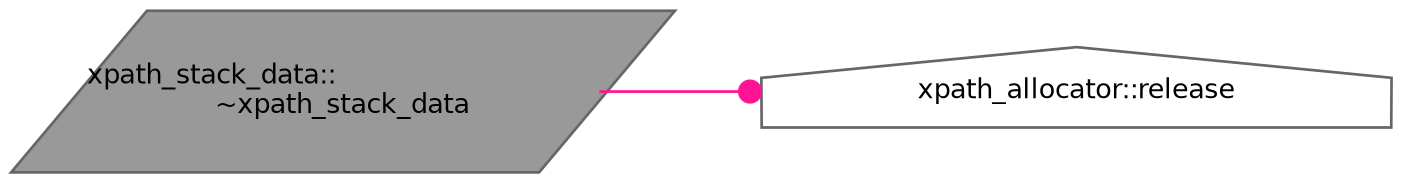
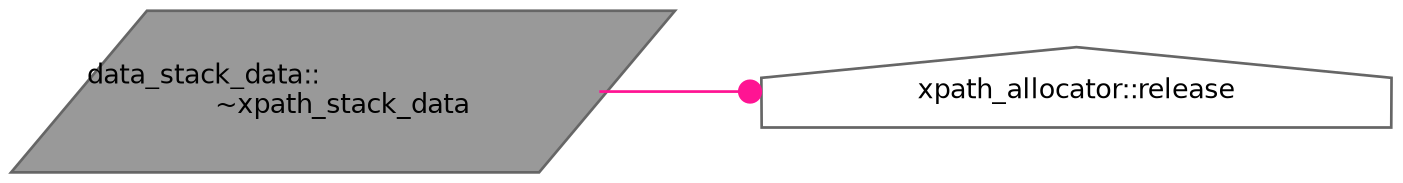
(343, 92) -> (343, 92)
